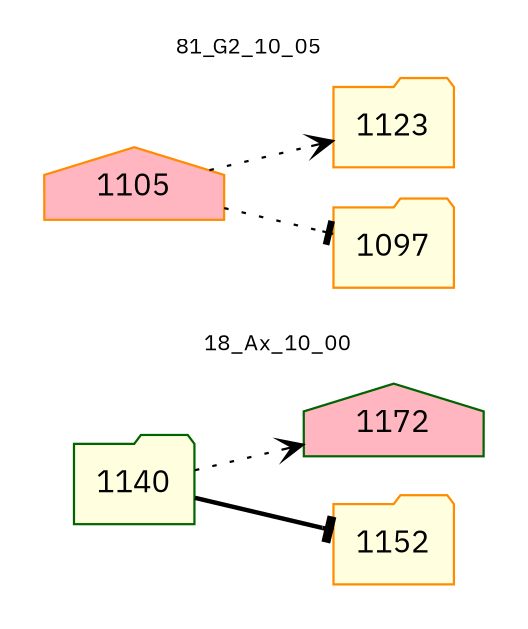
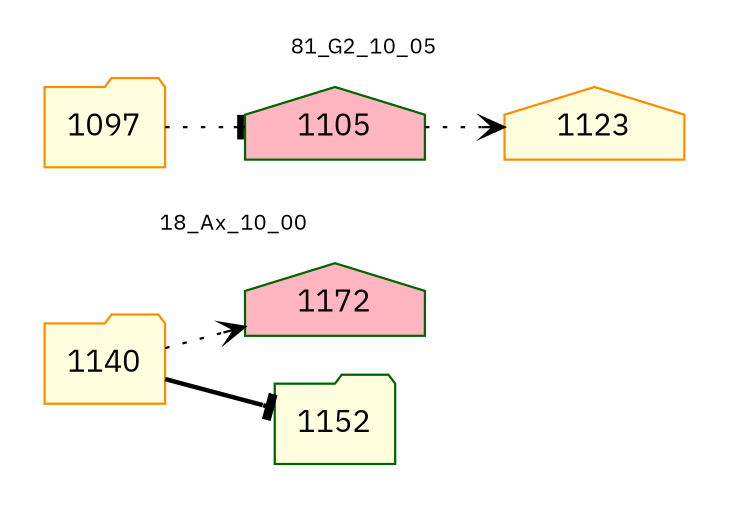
(394, 127) -> (594, 127)
(134, 187) -> (335, 127)
(273, 220) -> (199, 127)
(134, 484) -> (105, 364)
(394, 544) -> (335, 424)
